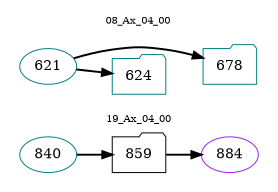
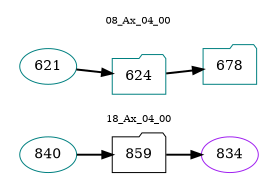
(133, 47) -> (179, 72)
(139, 119) -> (139, 119)
(230, 155) -> (230, 155)
